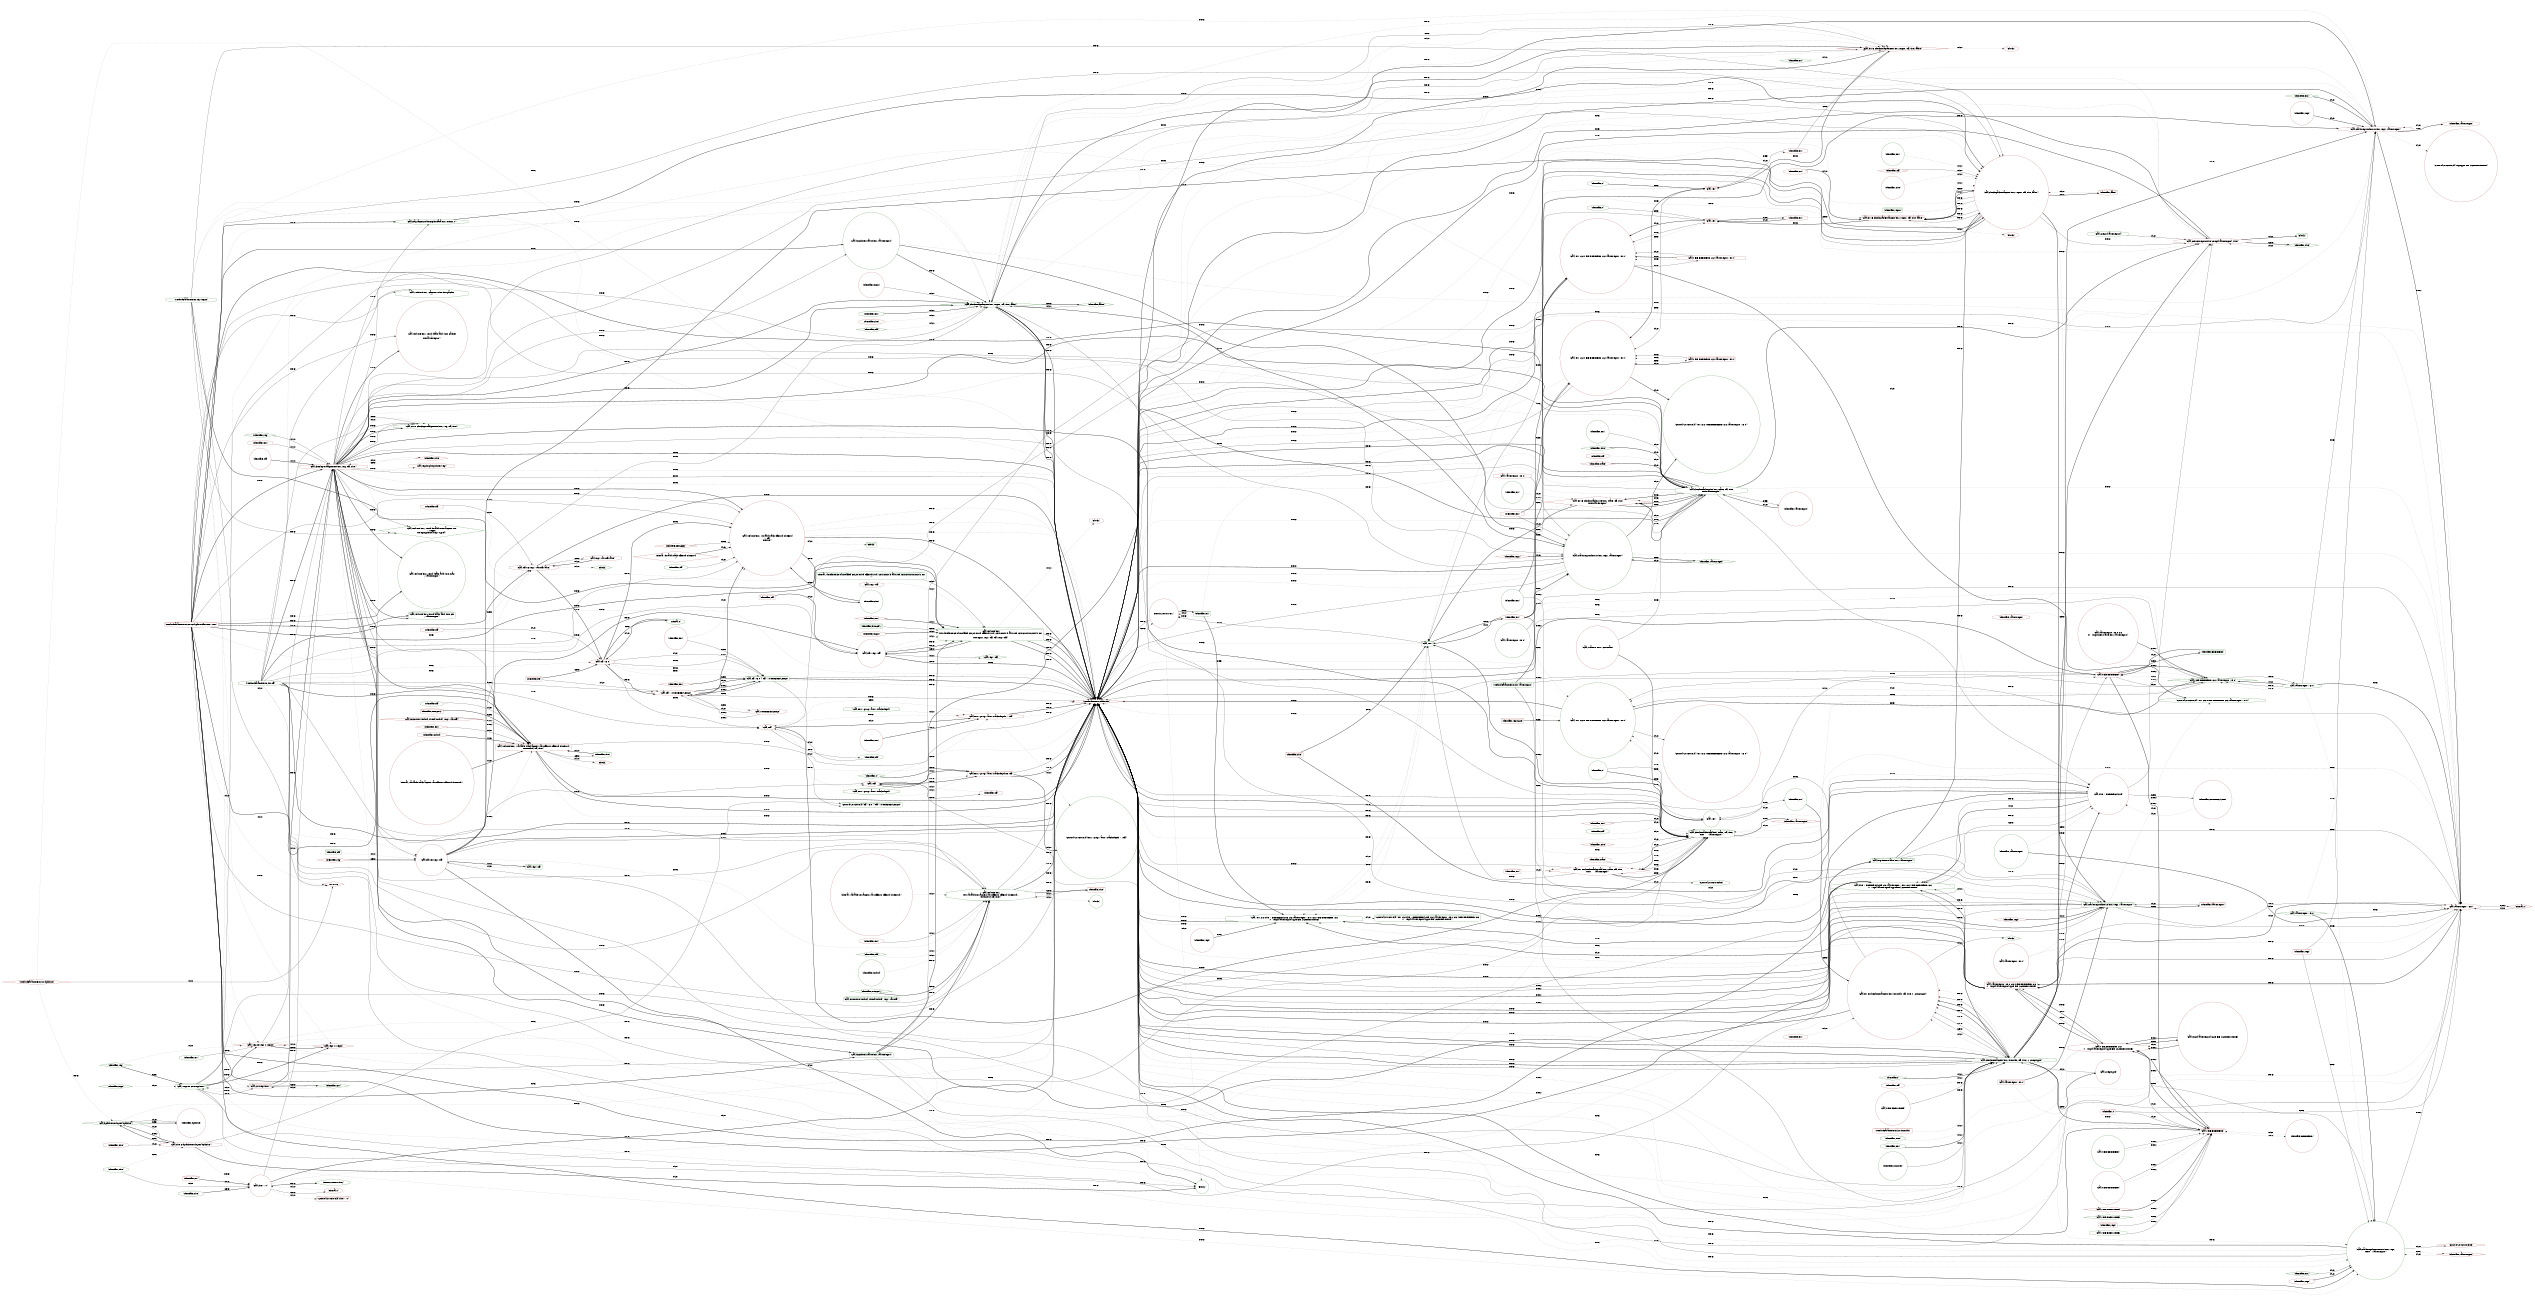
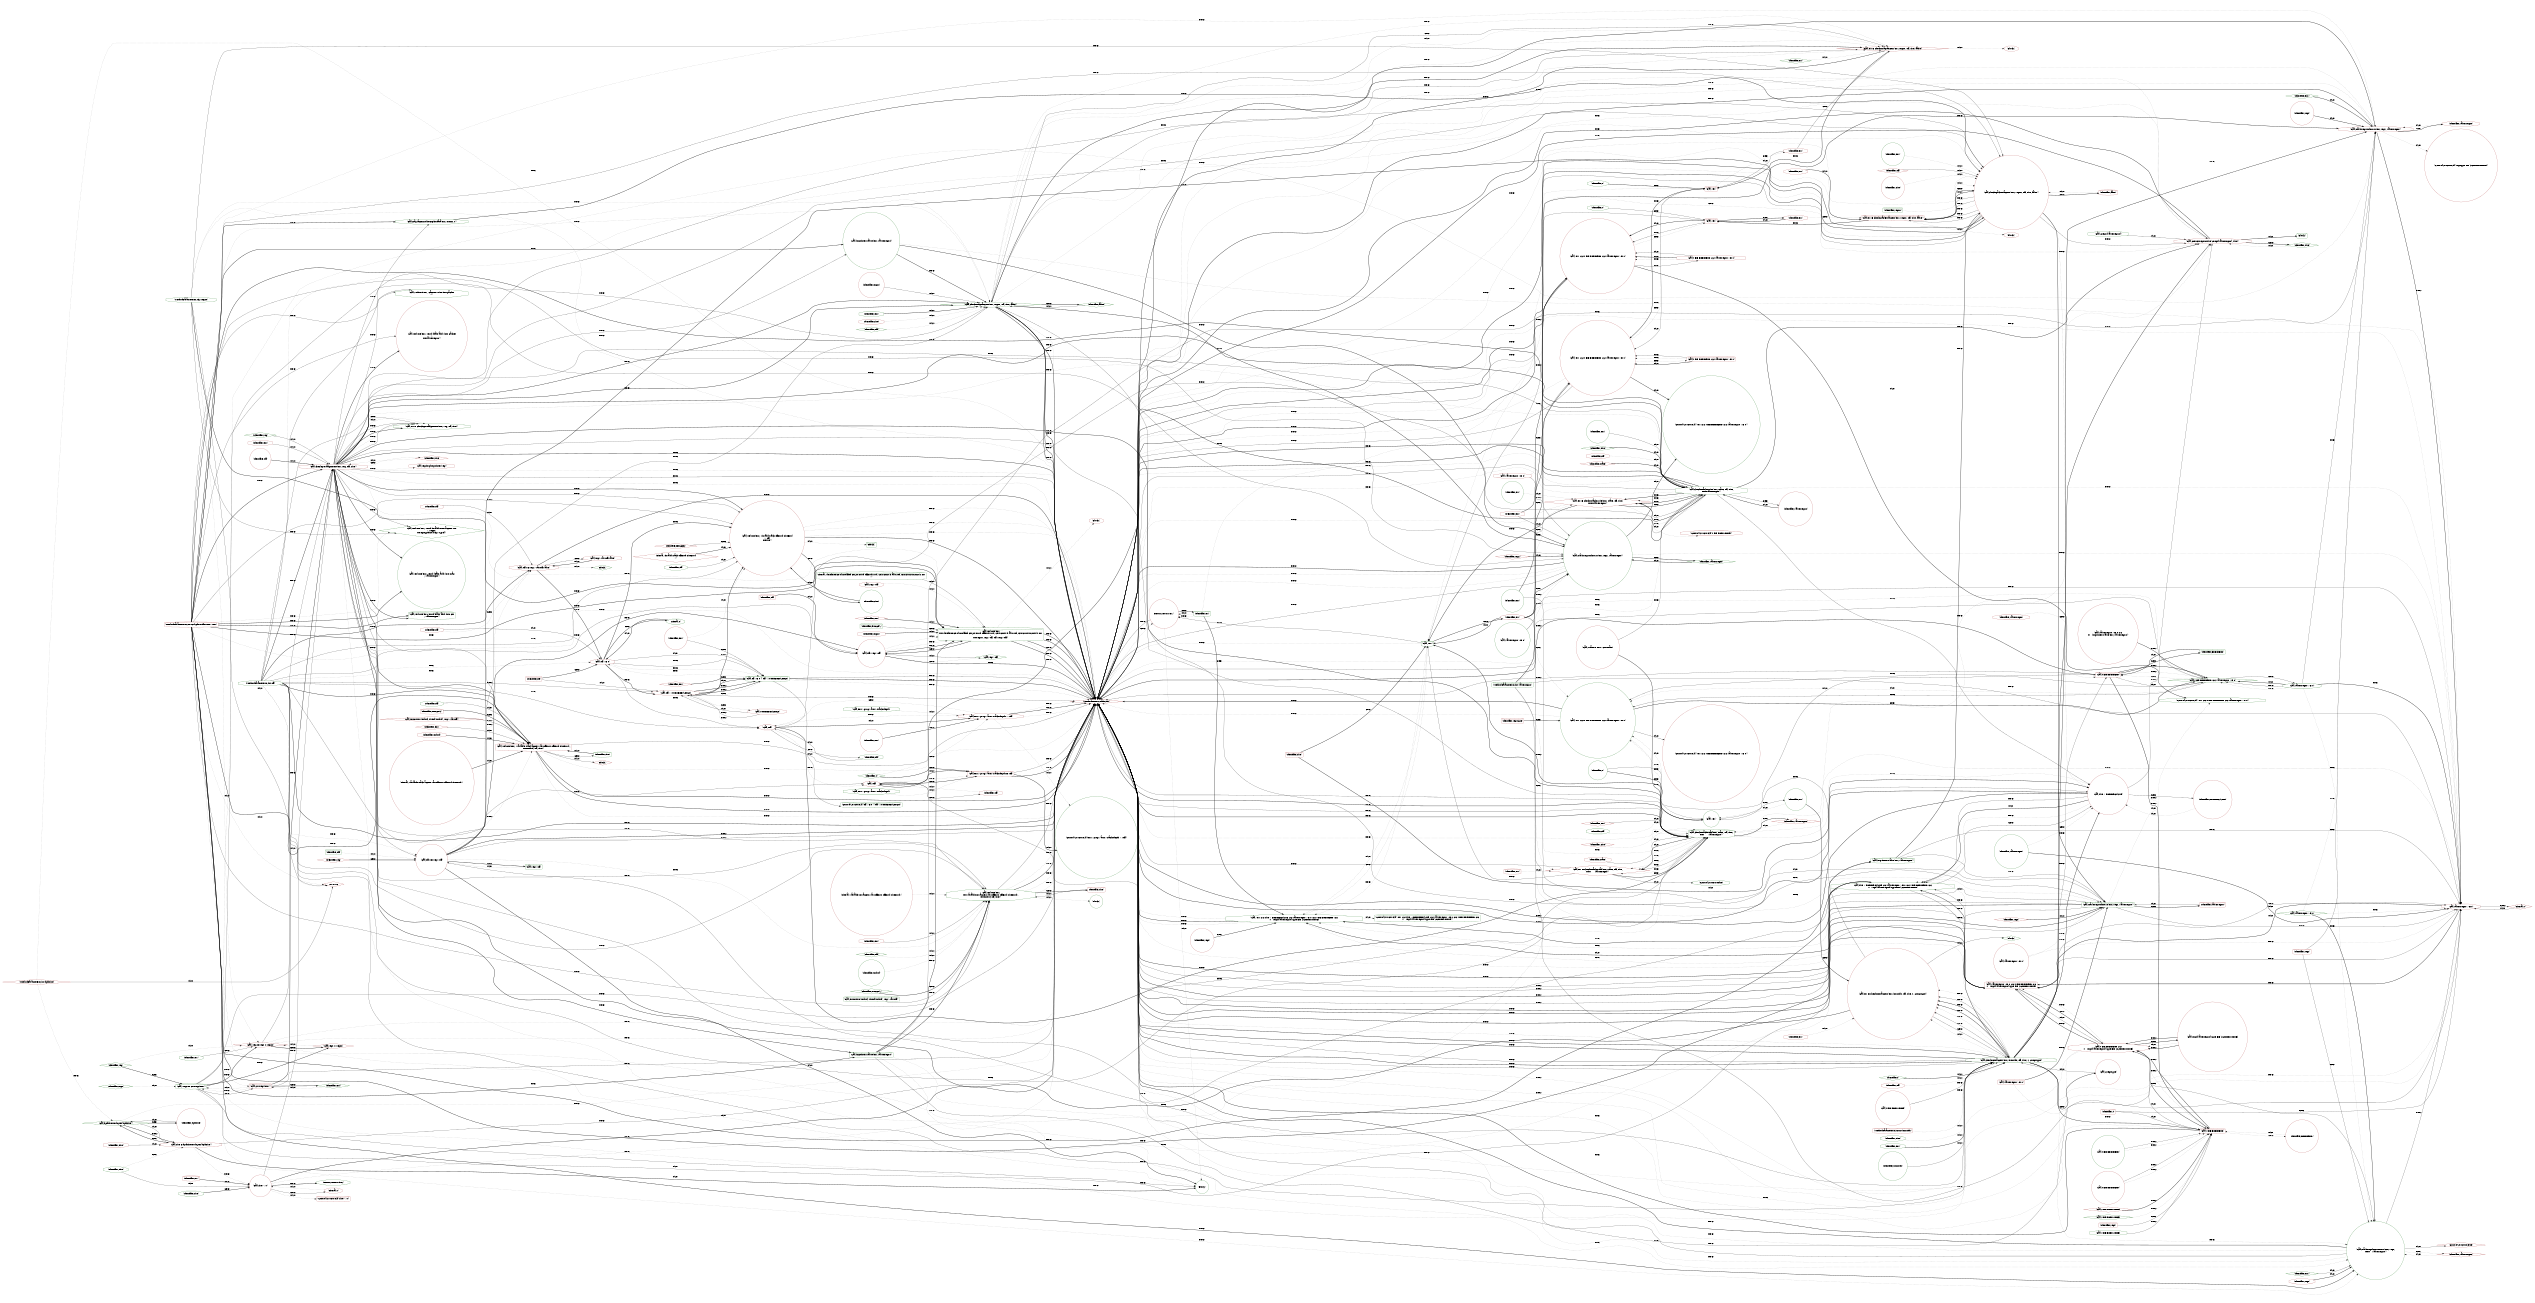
none -> (1711, 533)
(226, 686) -> none
(581, 1021) -> (823, 1103)
(1893, 1131) -> (1893, 1131)
